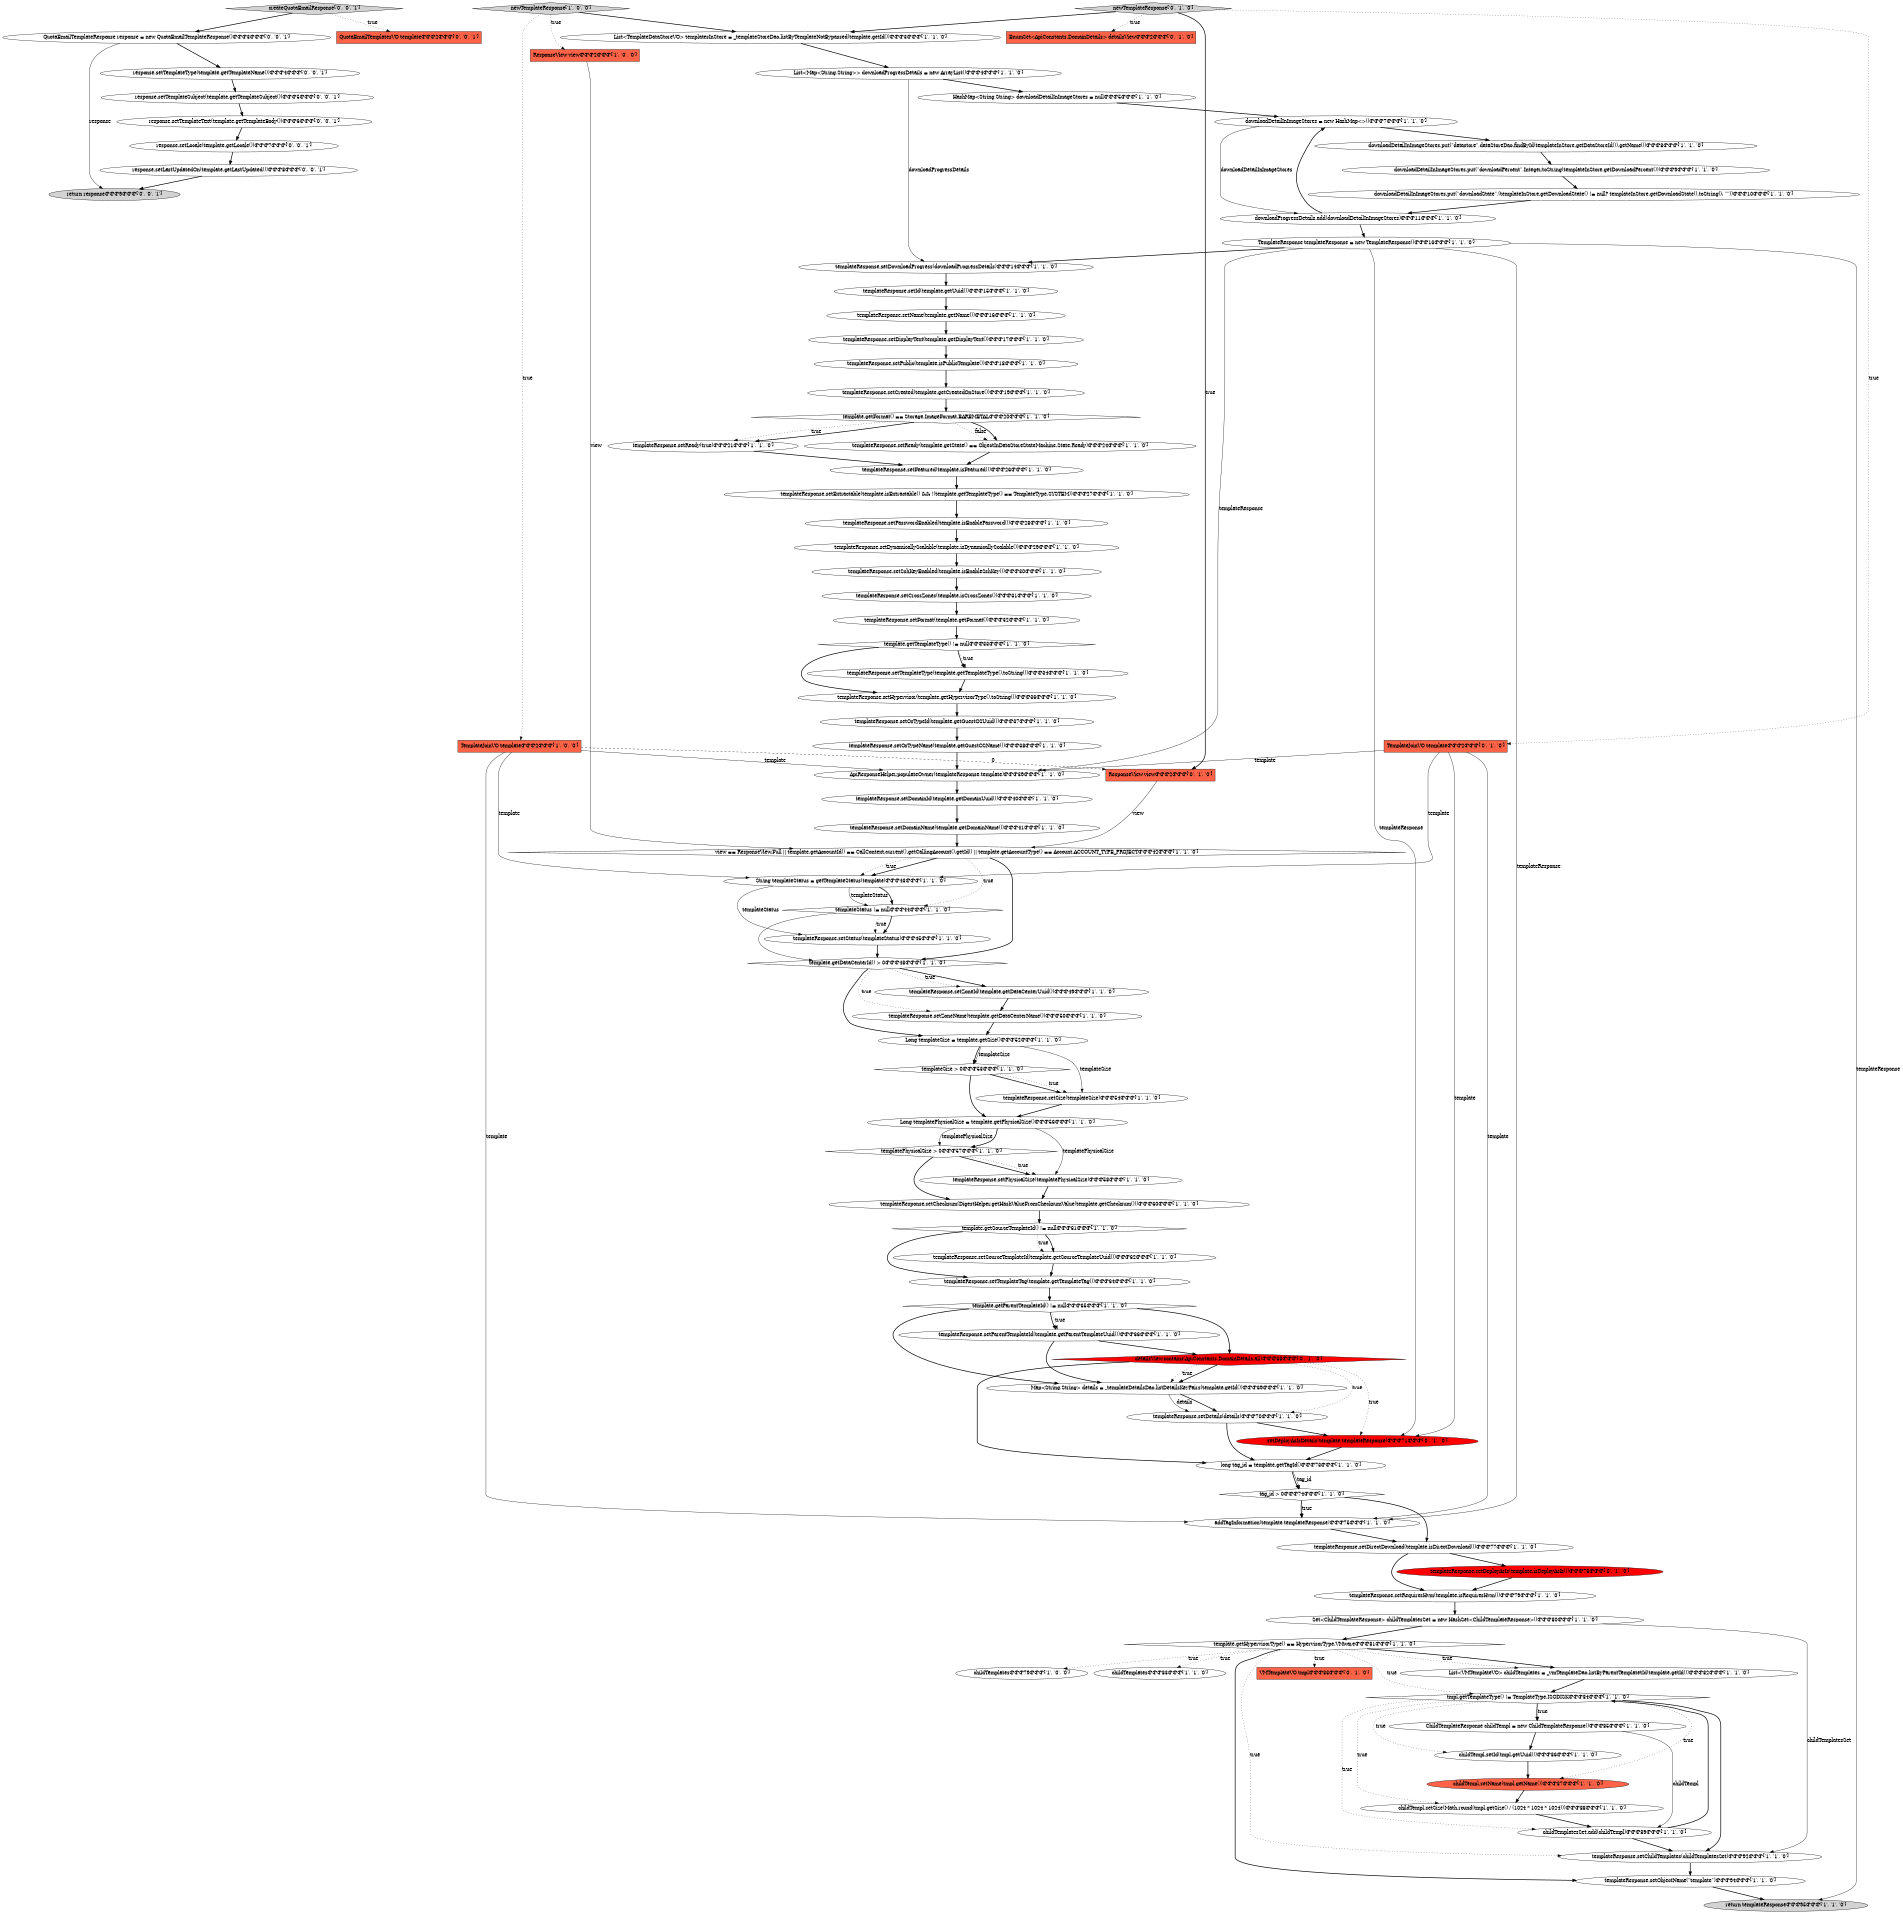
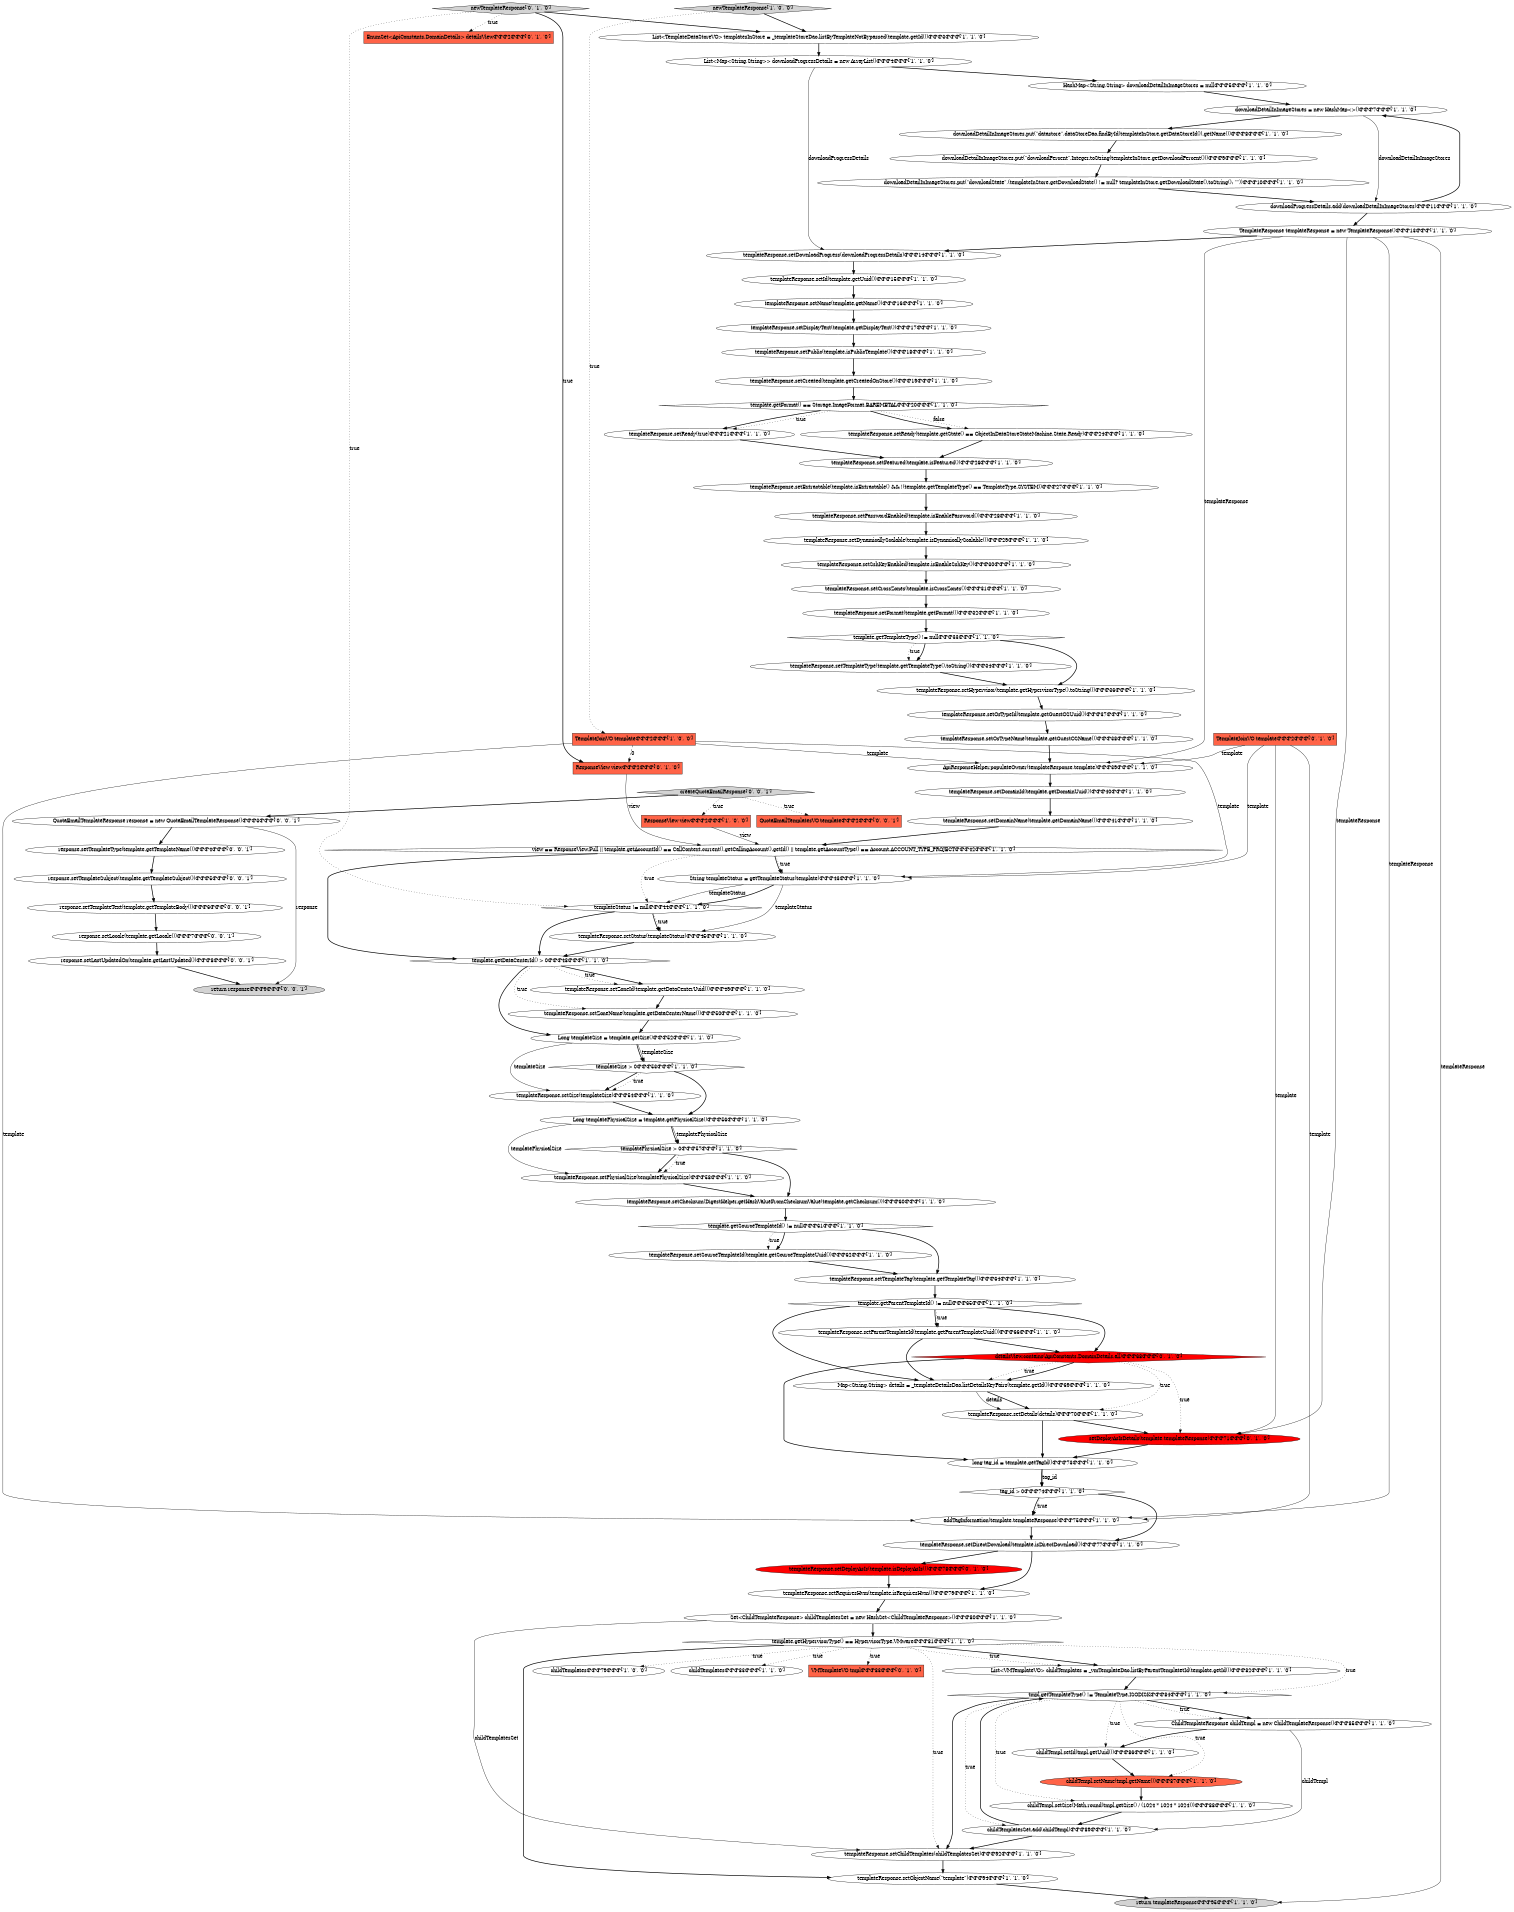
(552, 33) -> (712, 805)
(1869, 227) -> (349, 515)
(770, 927) -> (568, 921)
